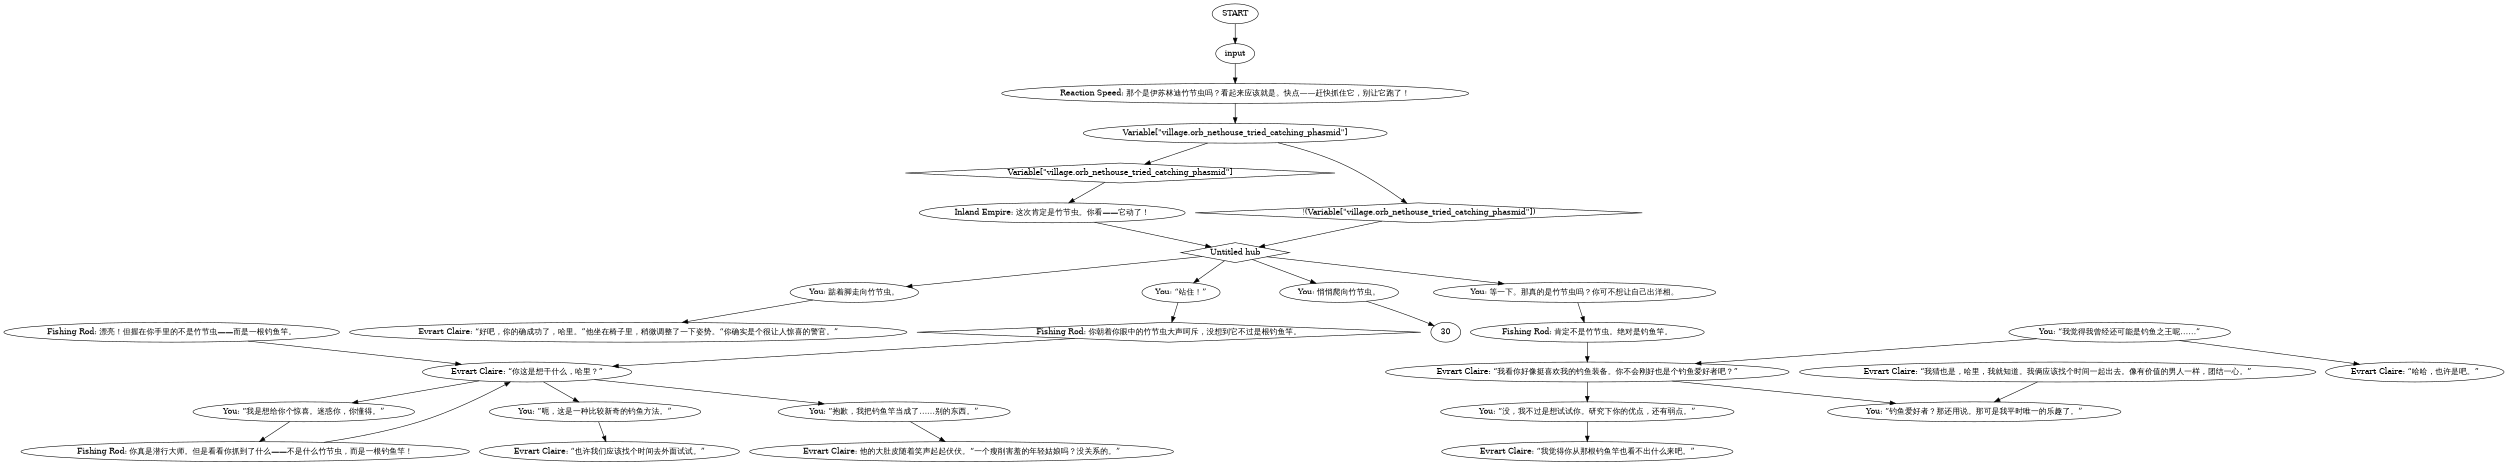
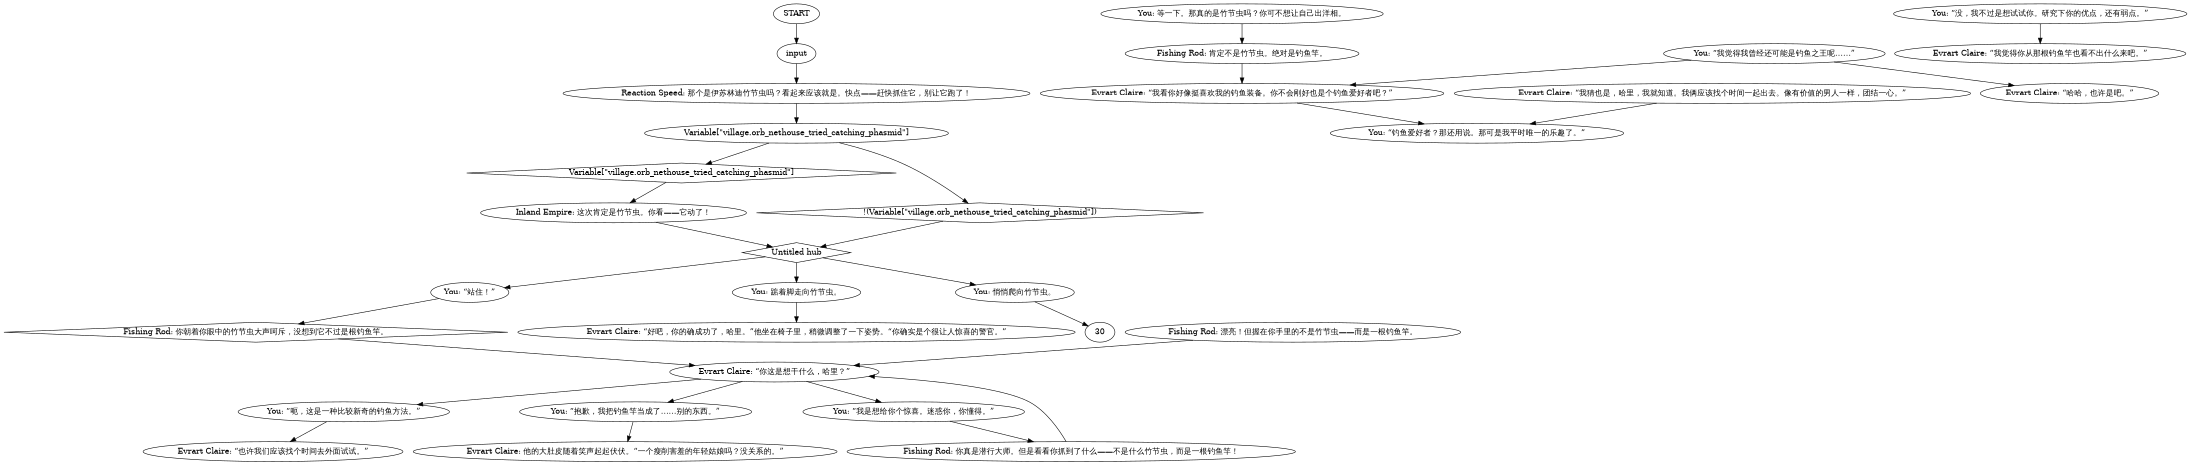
(1382, 270) -> none
(1587, 389) -> none
